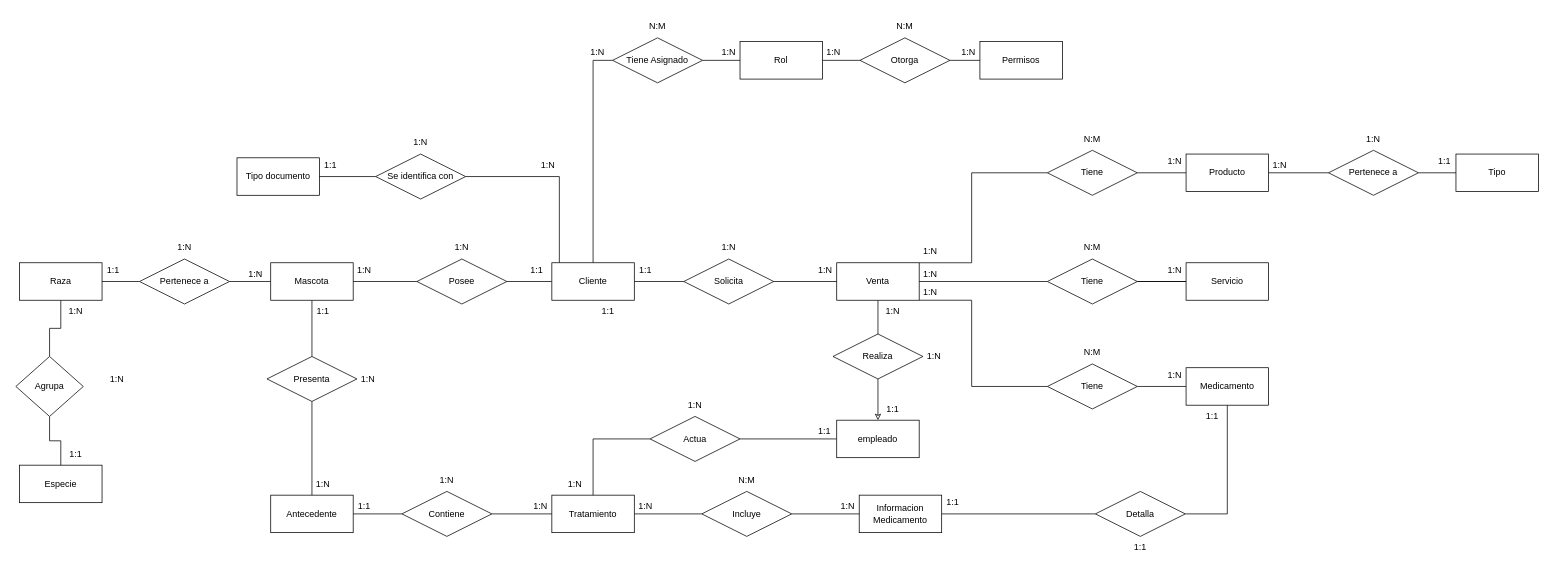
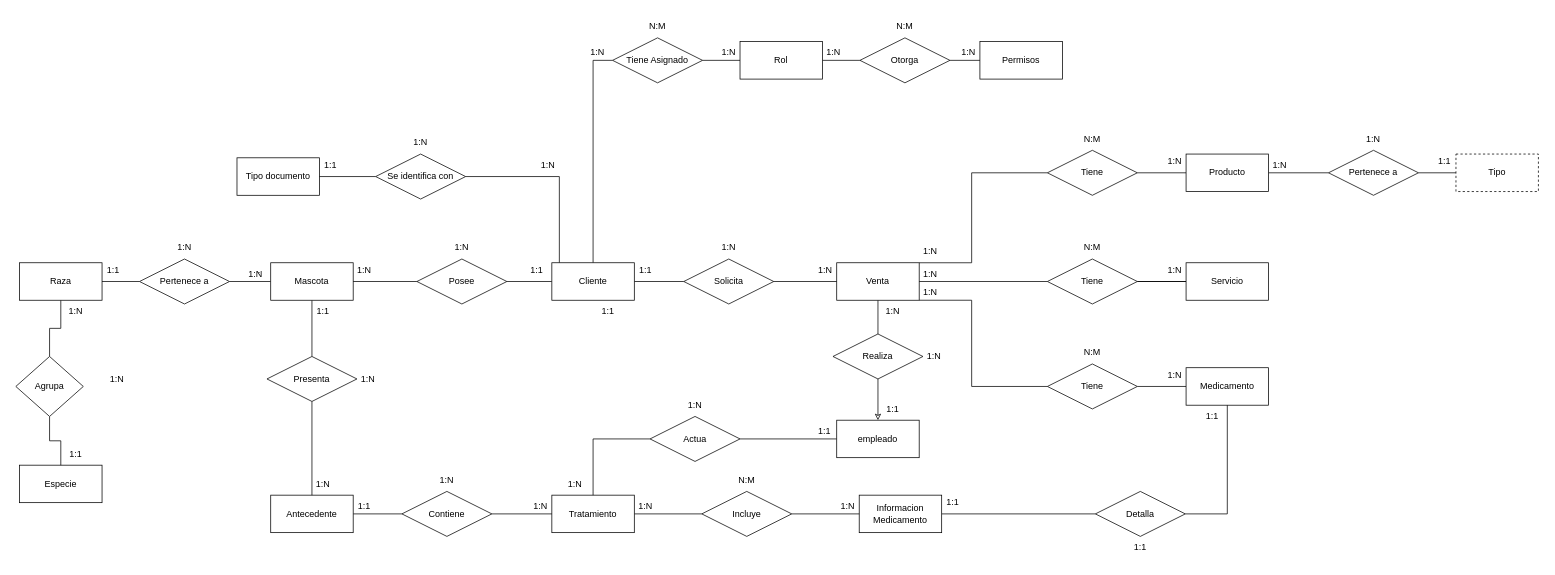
(1497, 173) -> (1497, 173)
